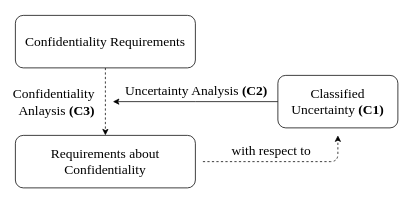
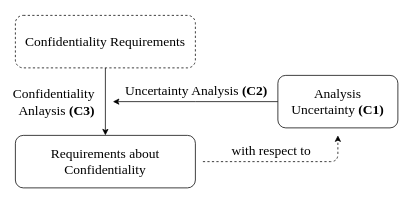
(105, 42) -> (105, 42)
(105, 99) -> (105, 99)
(338, 102) -> (338, 102)
